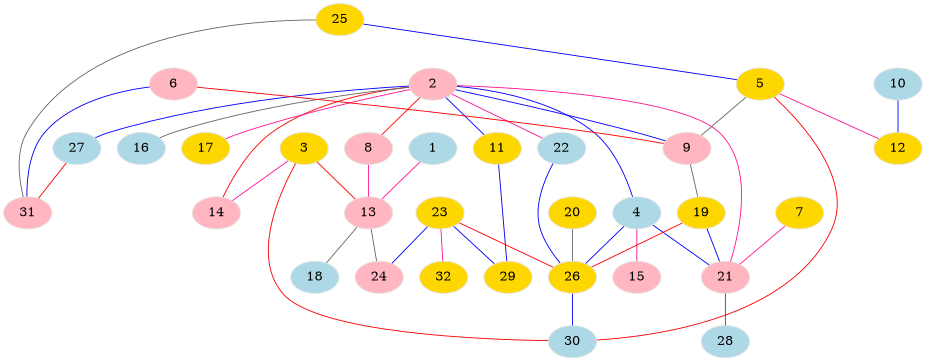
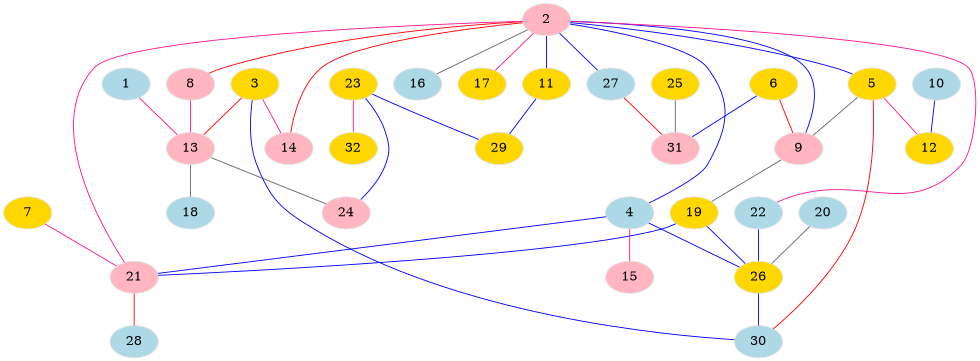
(550, 52) -> (713, 41)
(174, 84) -> (774, 84)
(572, 213) -> (823, 213)
(499, 242) -> none
(644, 242) -> (726, 245)
(344, 321) -> (444, 286)
